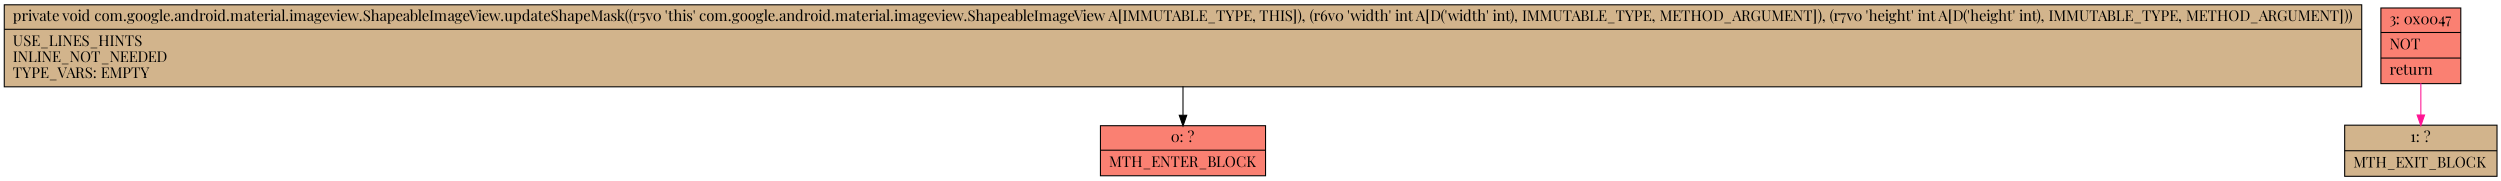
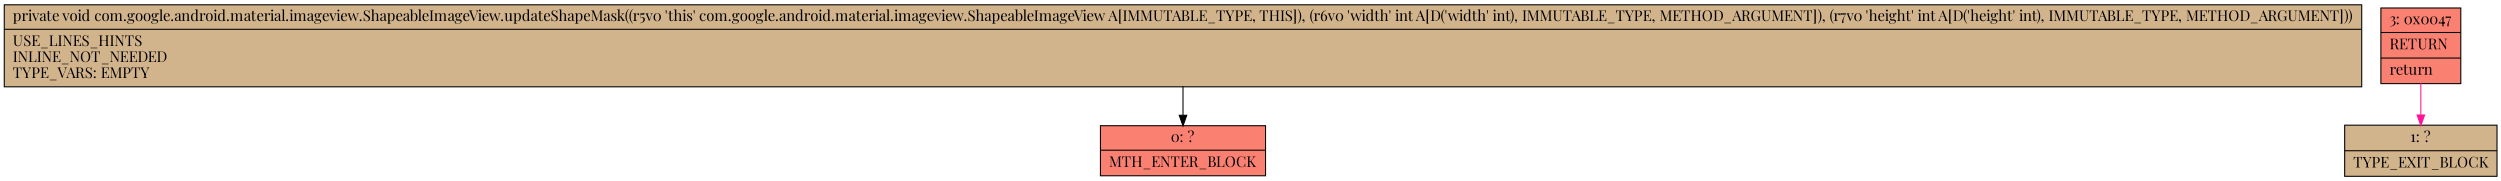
(2405, 45) -> (2419, 45)
(2420, 163) -> (2421, 163)
